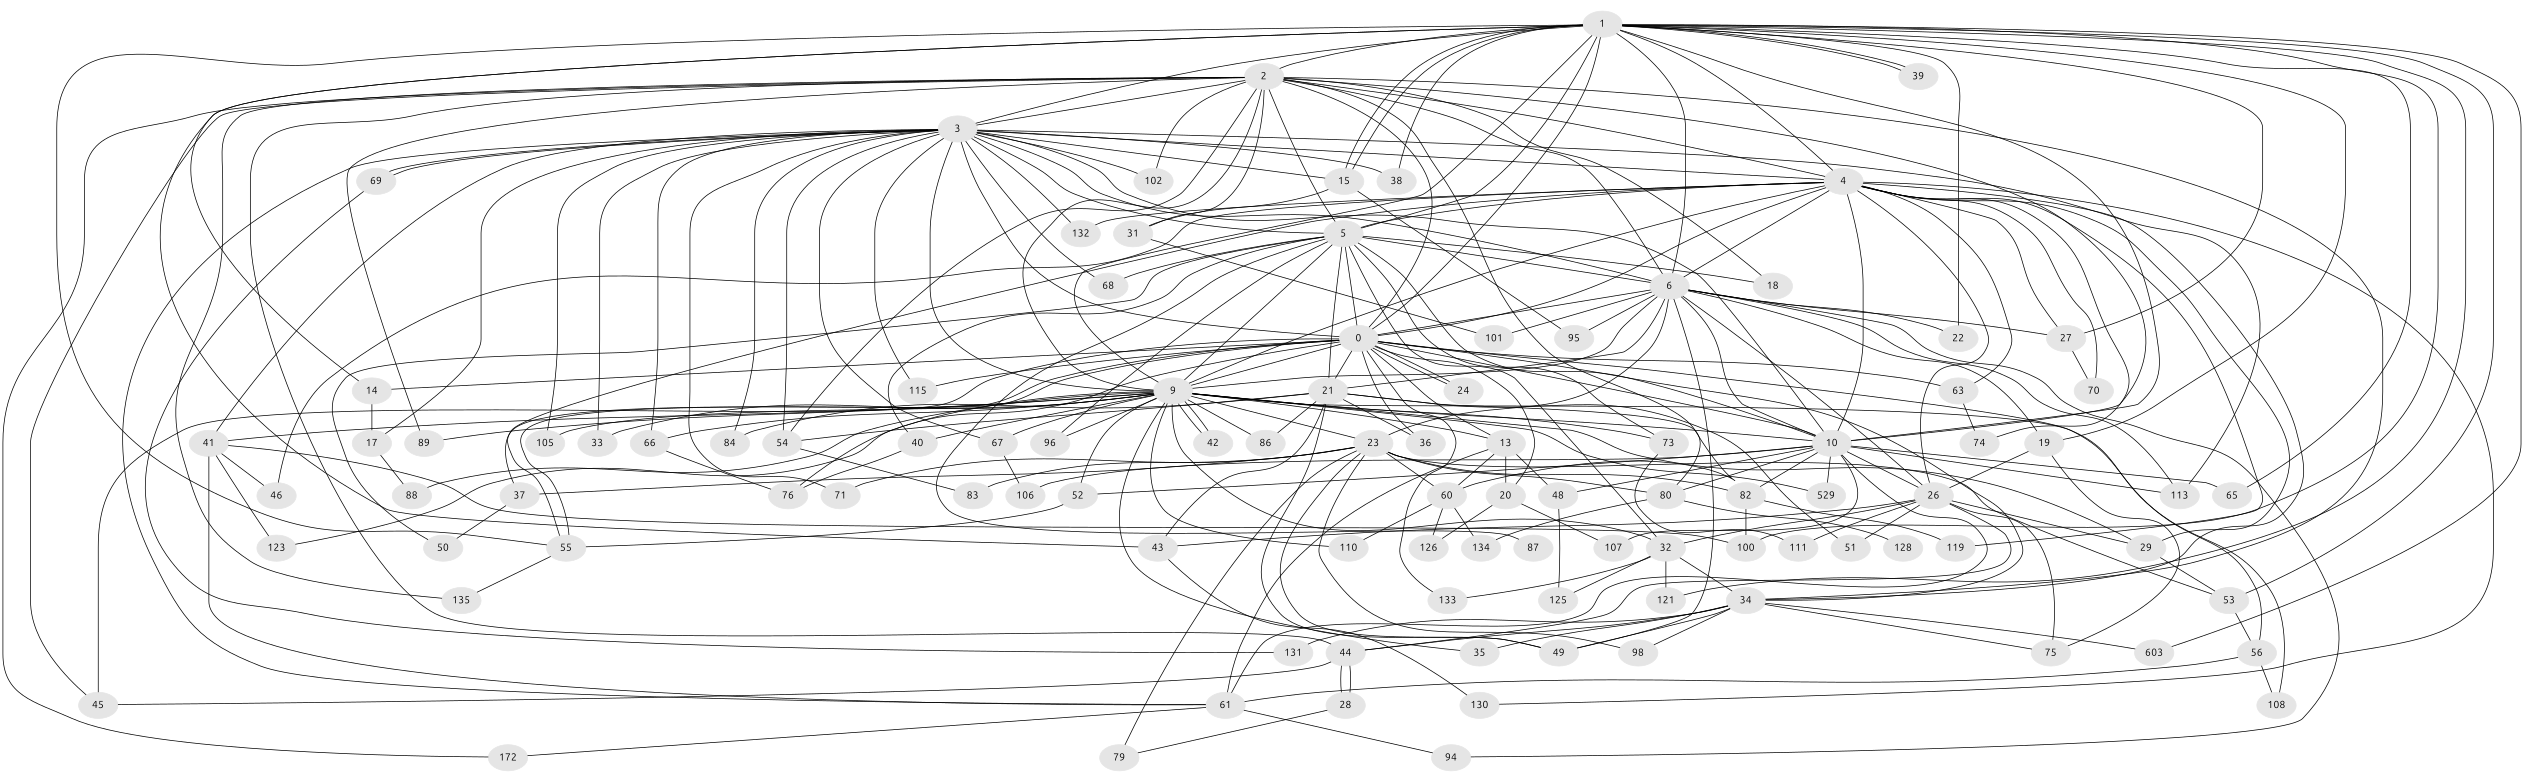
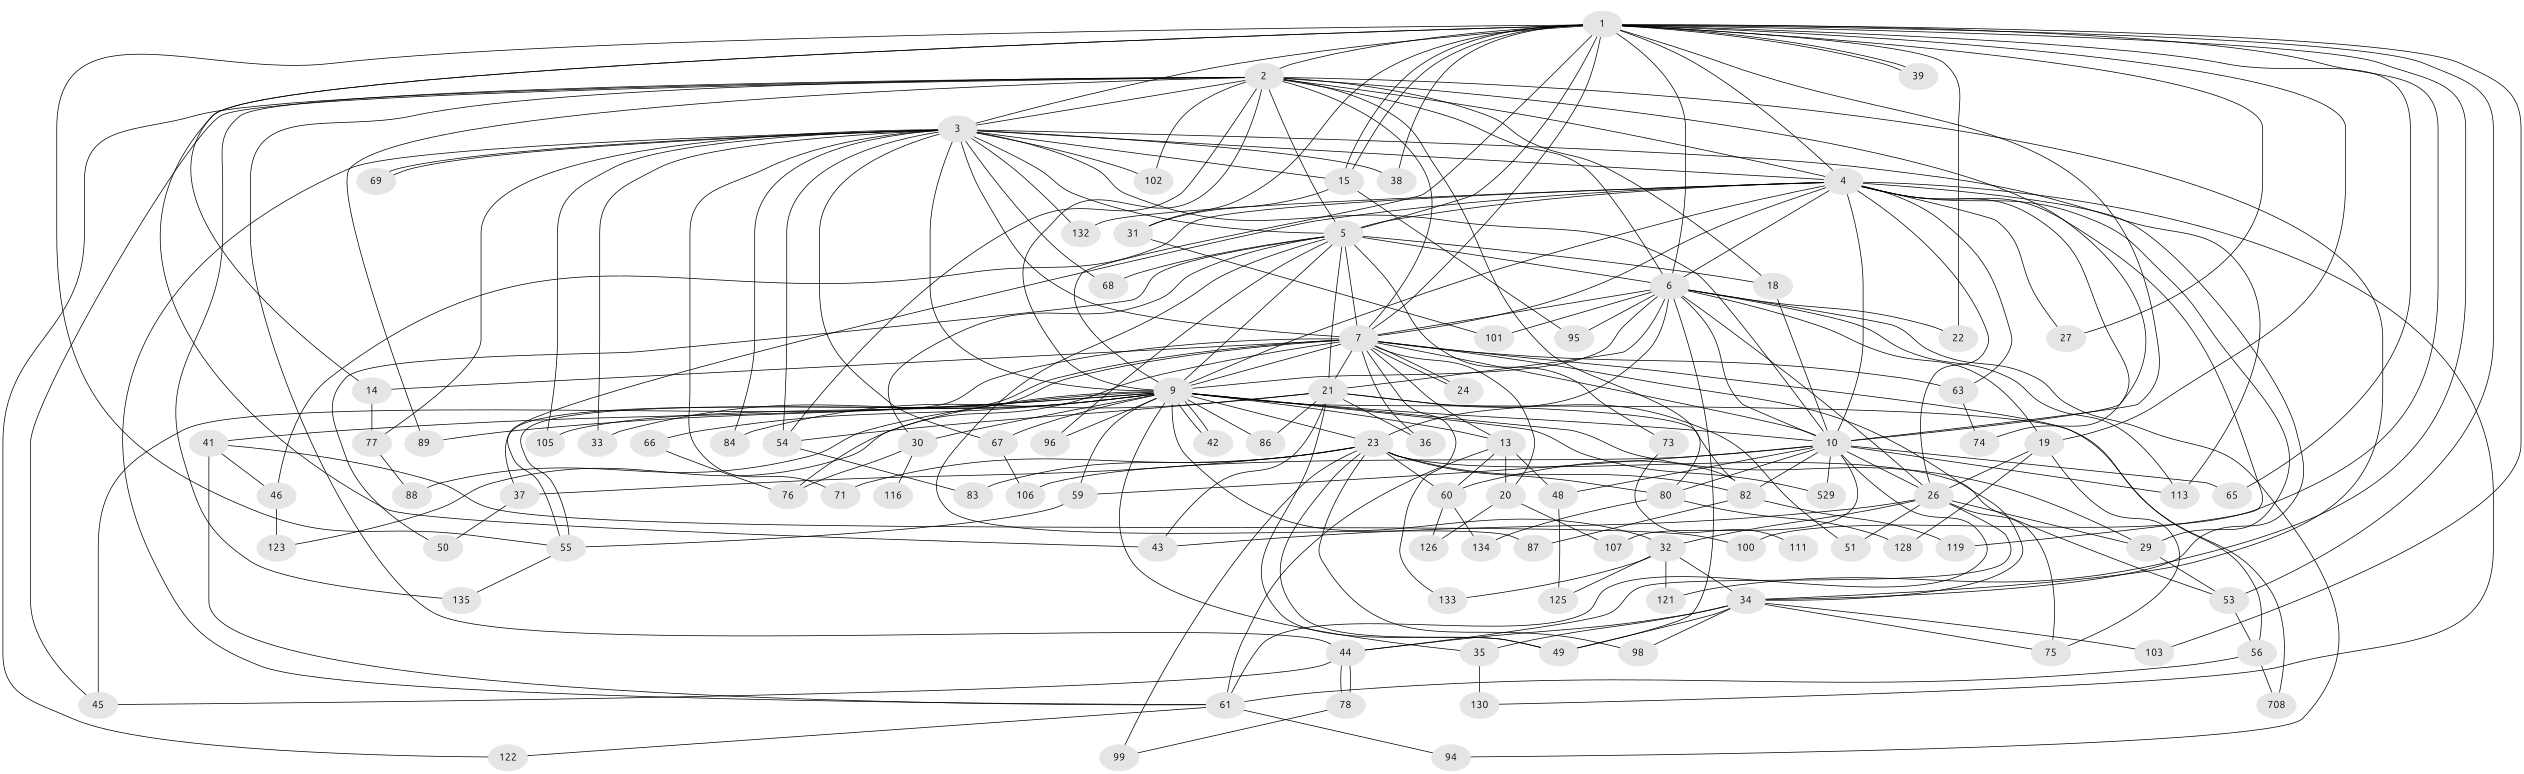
(525, 162) -> none
(678, 170) -> none
(1238, 186) -> (1333, 114)
(1291, 215) -> none
(1922, 318) -> none
(1359, 339) -> (1359, 339)
(1457, 343) -> (1801, 362)
(1516, 379) -> none
(918, 391) -> none
(2094, 391) -> none
(1422, 412) -> none
(372, 443) -> (372, 443)
(918, 443) -> (918, 443)
(242, 496) -> (277, 523)
none -> (893, 496)
(1078, 496) -> (1078, 496)
none -> (1972, 500)
(1875, 516) -> none
(1746, 523) -> (1657, 518)
(1349, 548) -> none
(1396, 651) -> (1480, 678)
(1293, 653) -> none
(2154, 653) -> (2154, 653)
(1346, 705) -> (1346, 705)
(2276, 705) -> (2276, 705)
(508, 758) -> (508, 758)
(1119, 758) -> (1119, 758)
